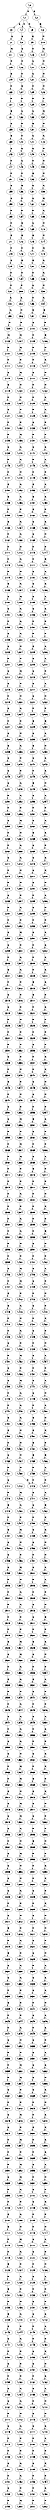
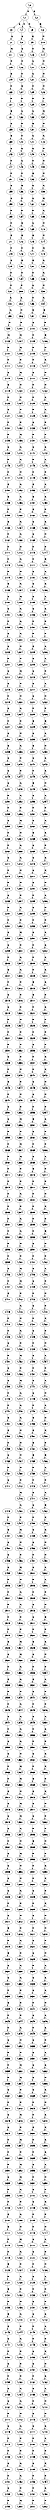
(8, 1305) -> none
(26, 1479) -> (20, 1479)
(8, 1499) -> none
